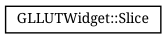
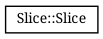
(83, 20) -> (52, 20)
